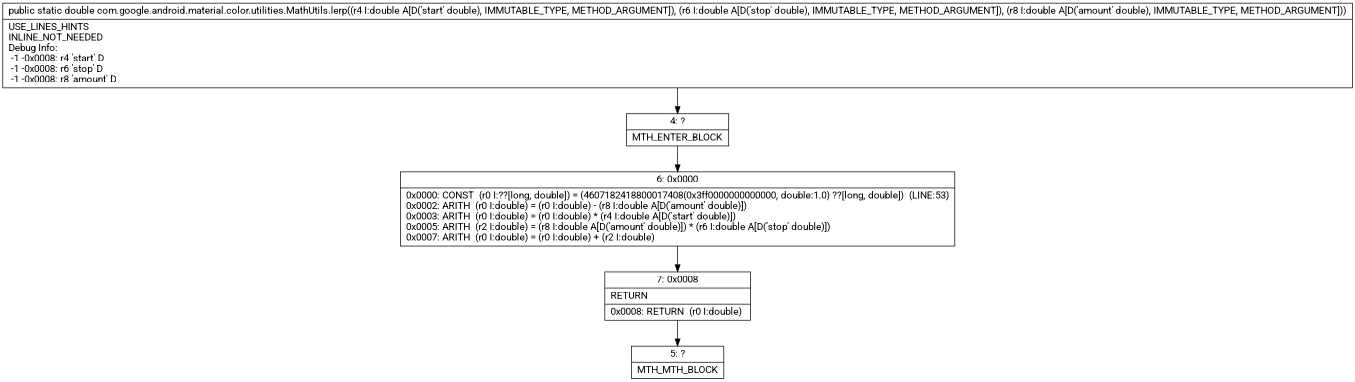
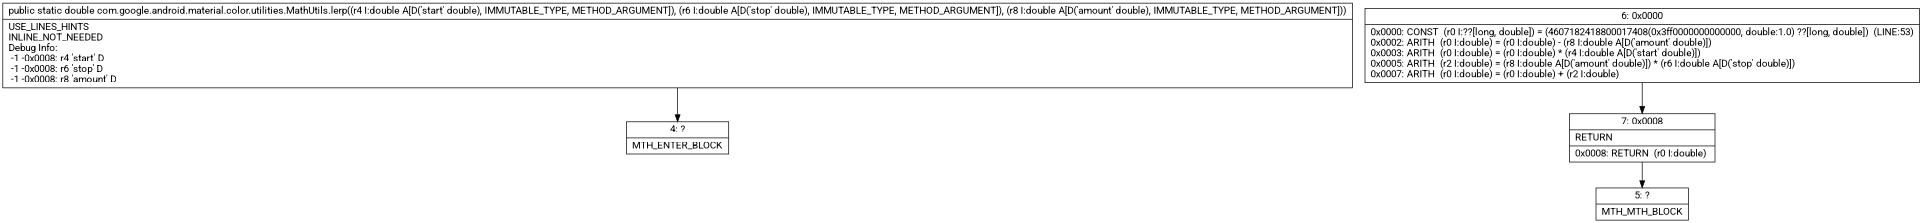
(678, 155) -> none
